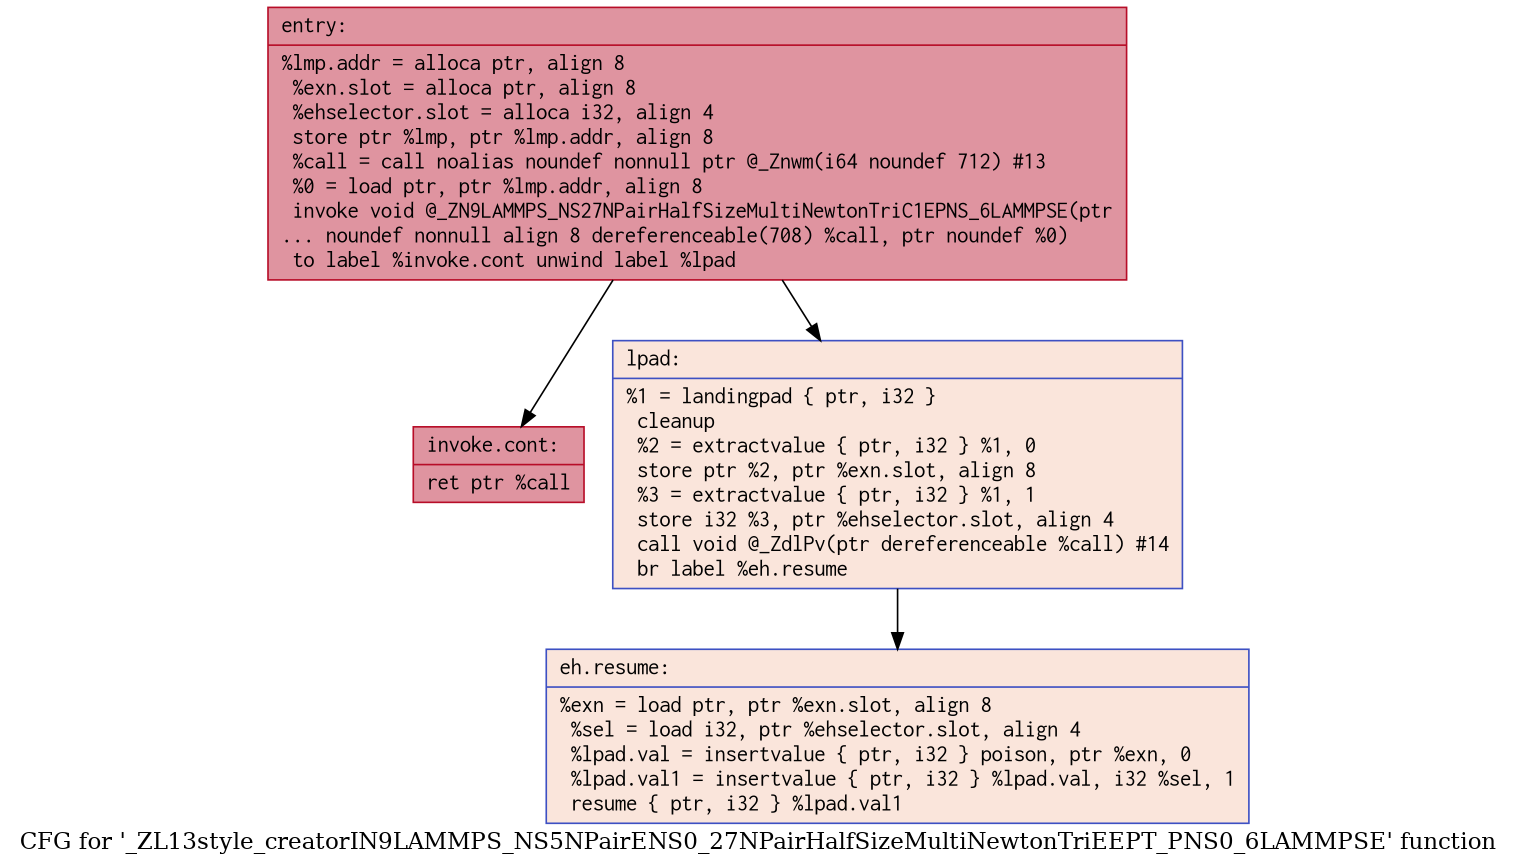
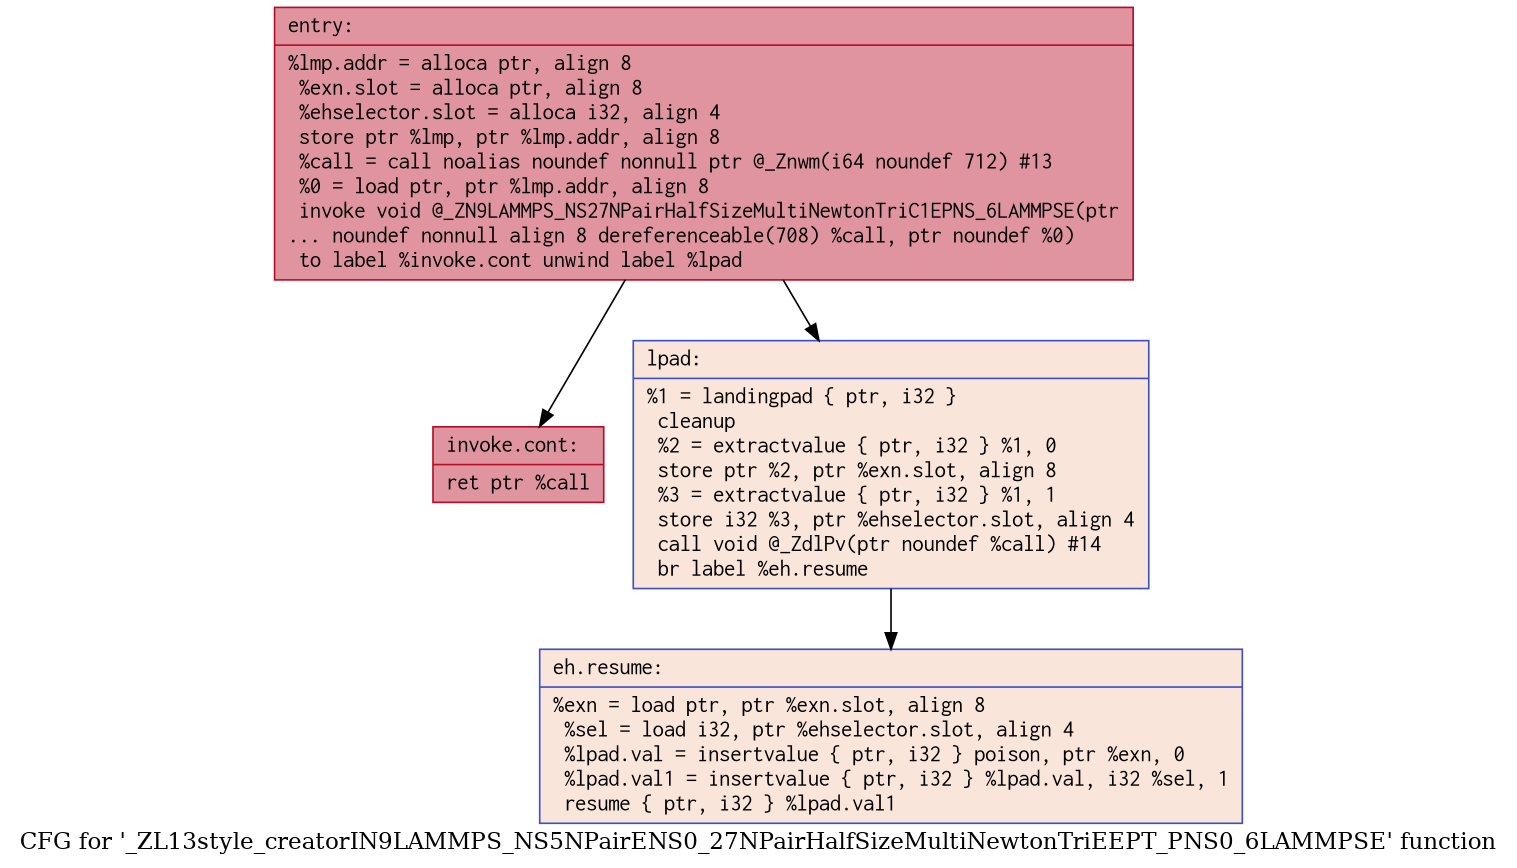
(898, 544) -> (874, 544)
